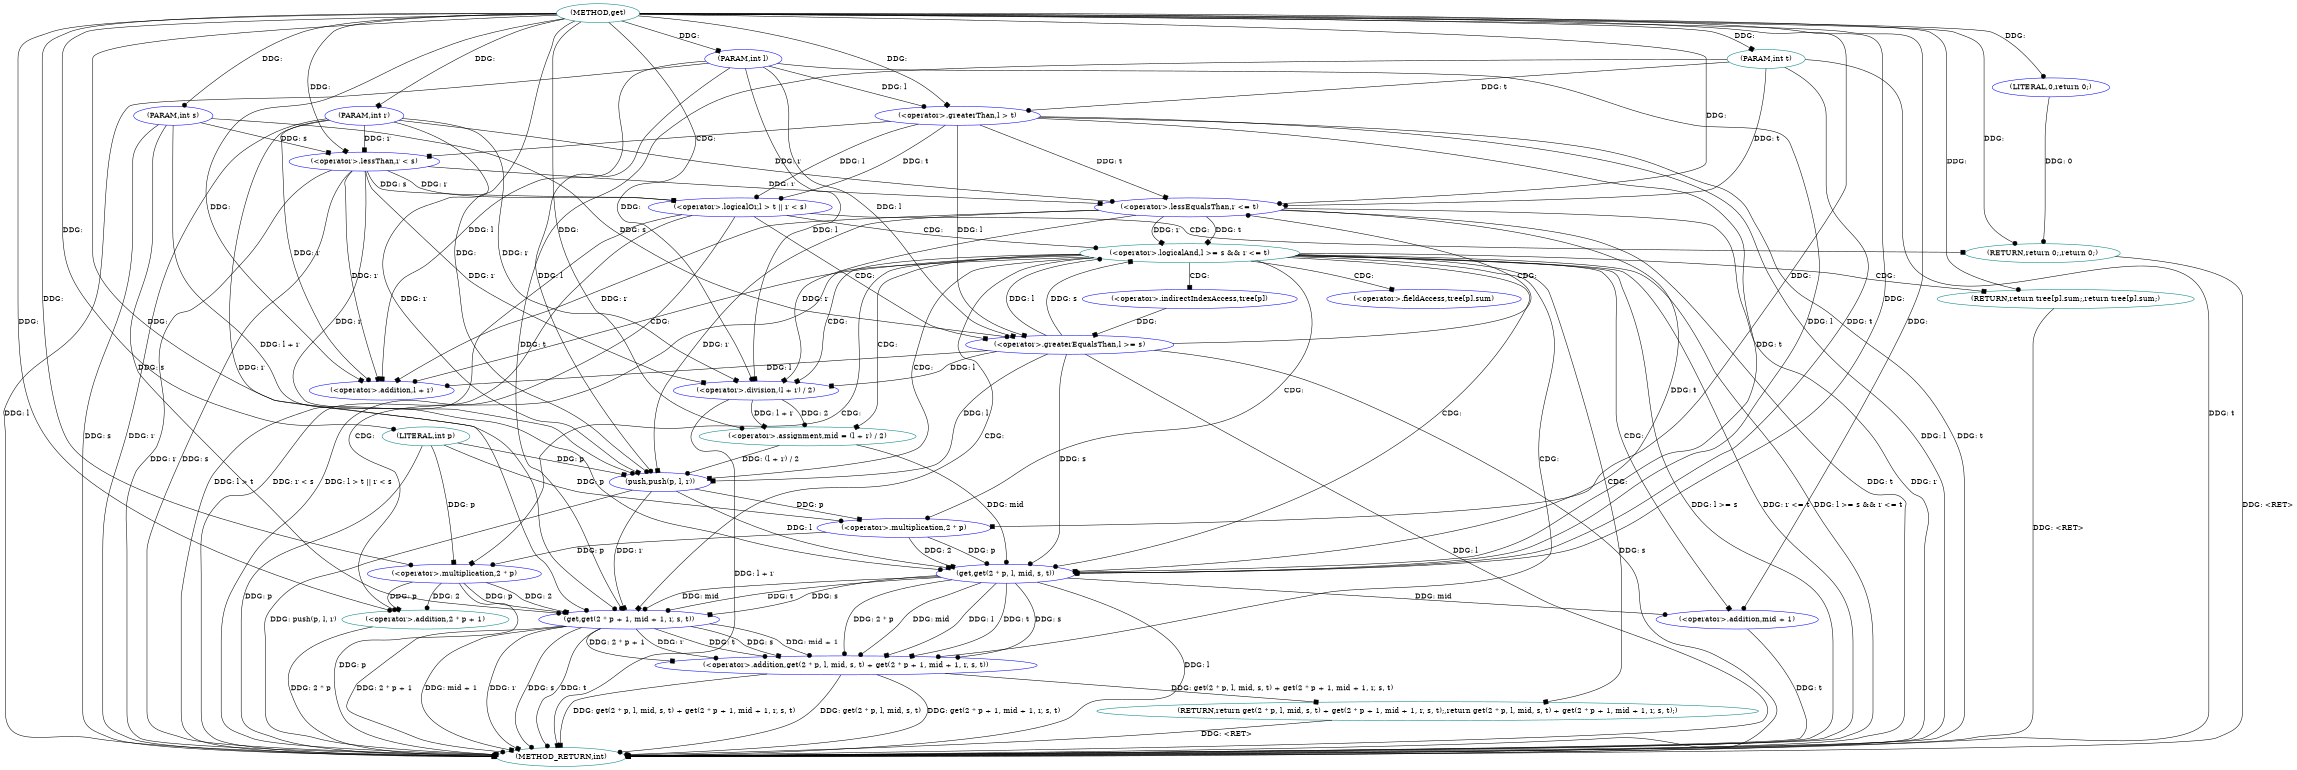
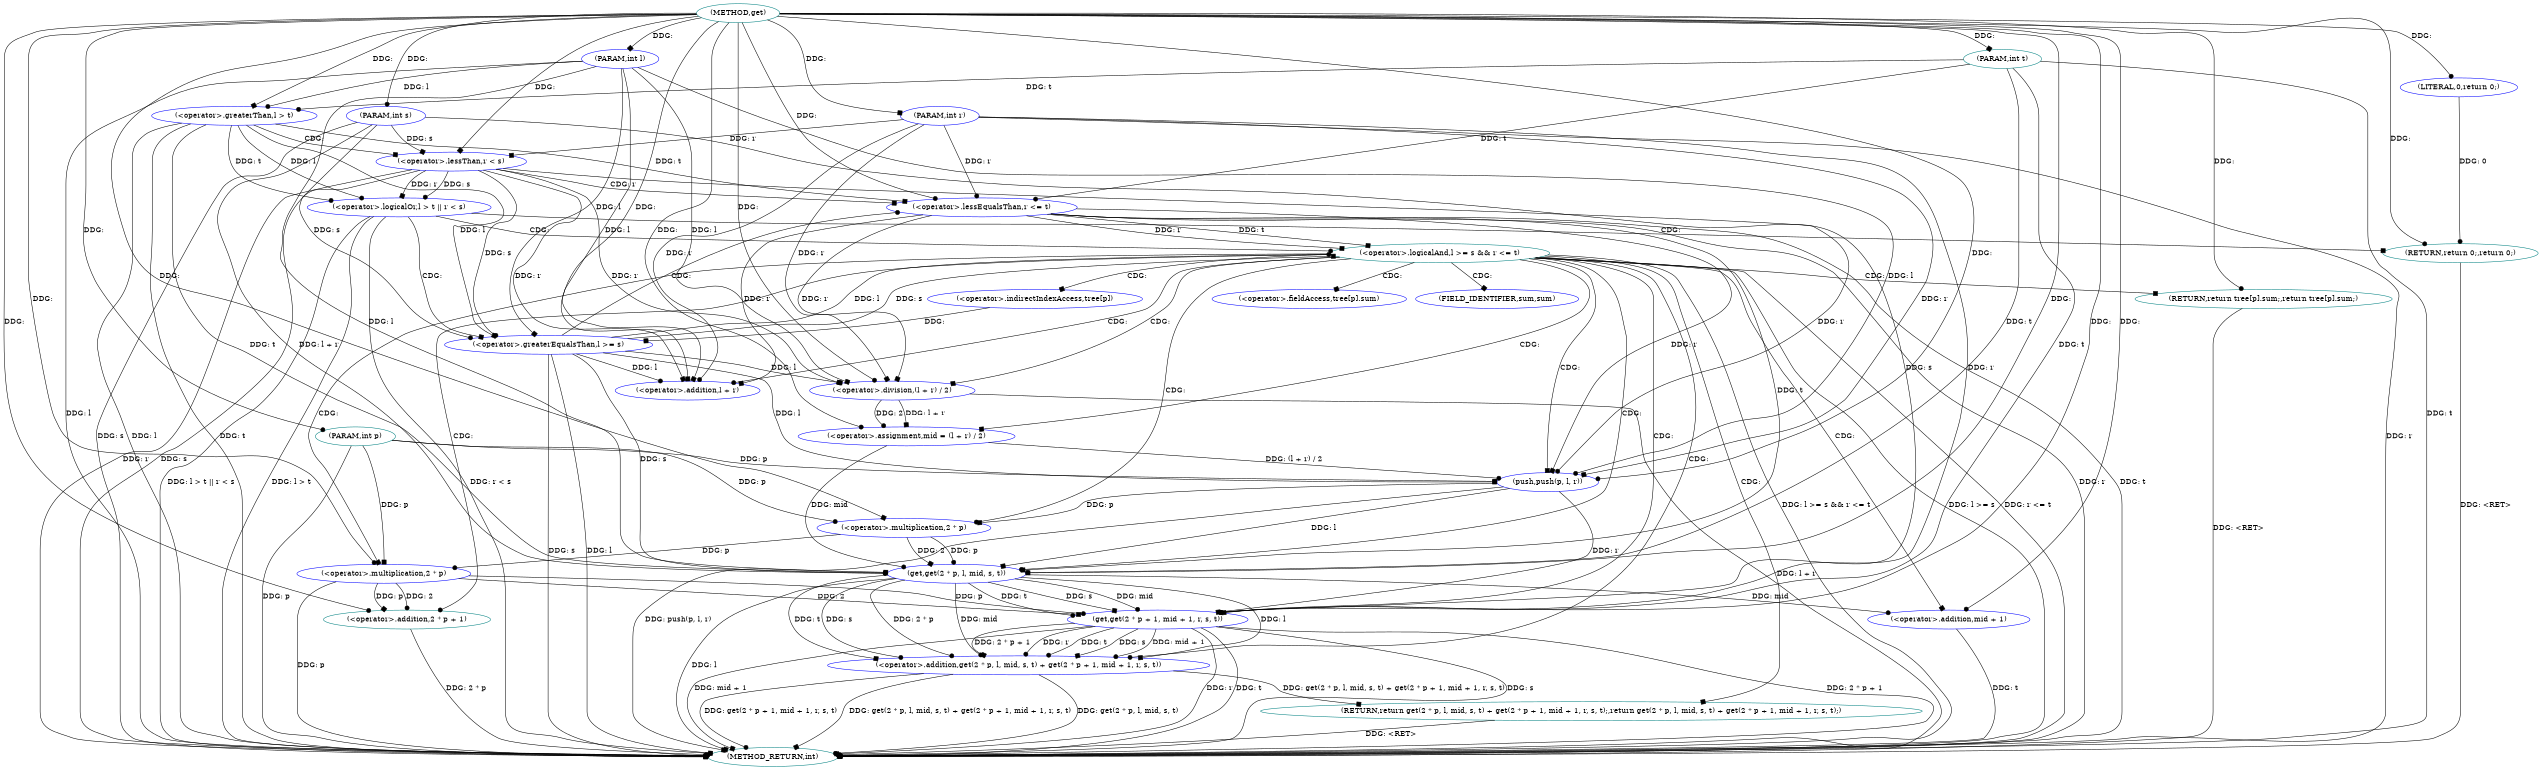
(782, 184) -> (623, 184)
none -> (486, 239)
none -> (1497, 299)
(426, 436) -> (355, 436)
(808, 436) -> (907, 436)
